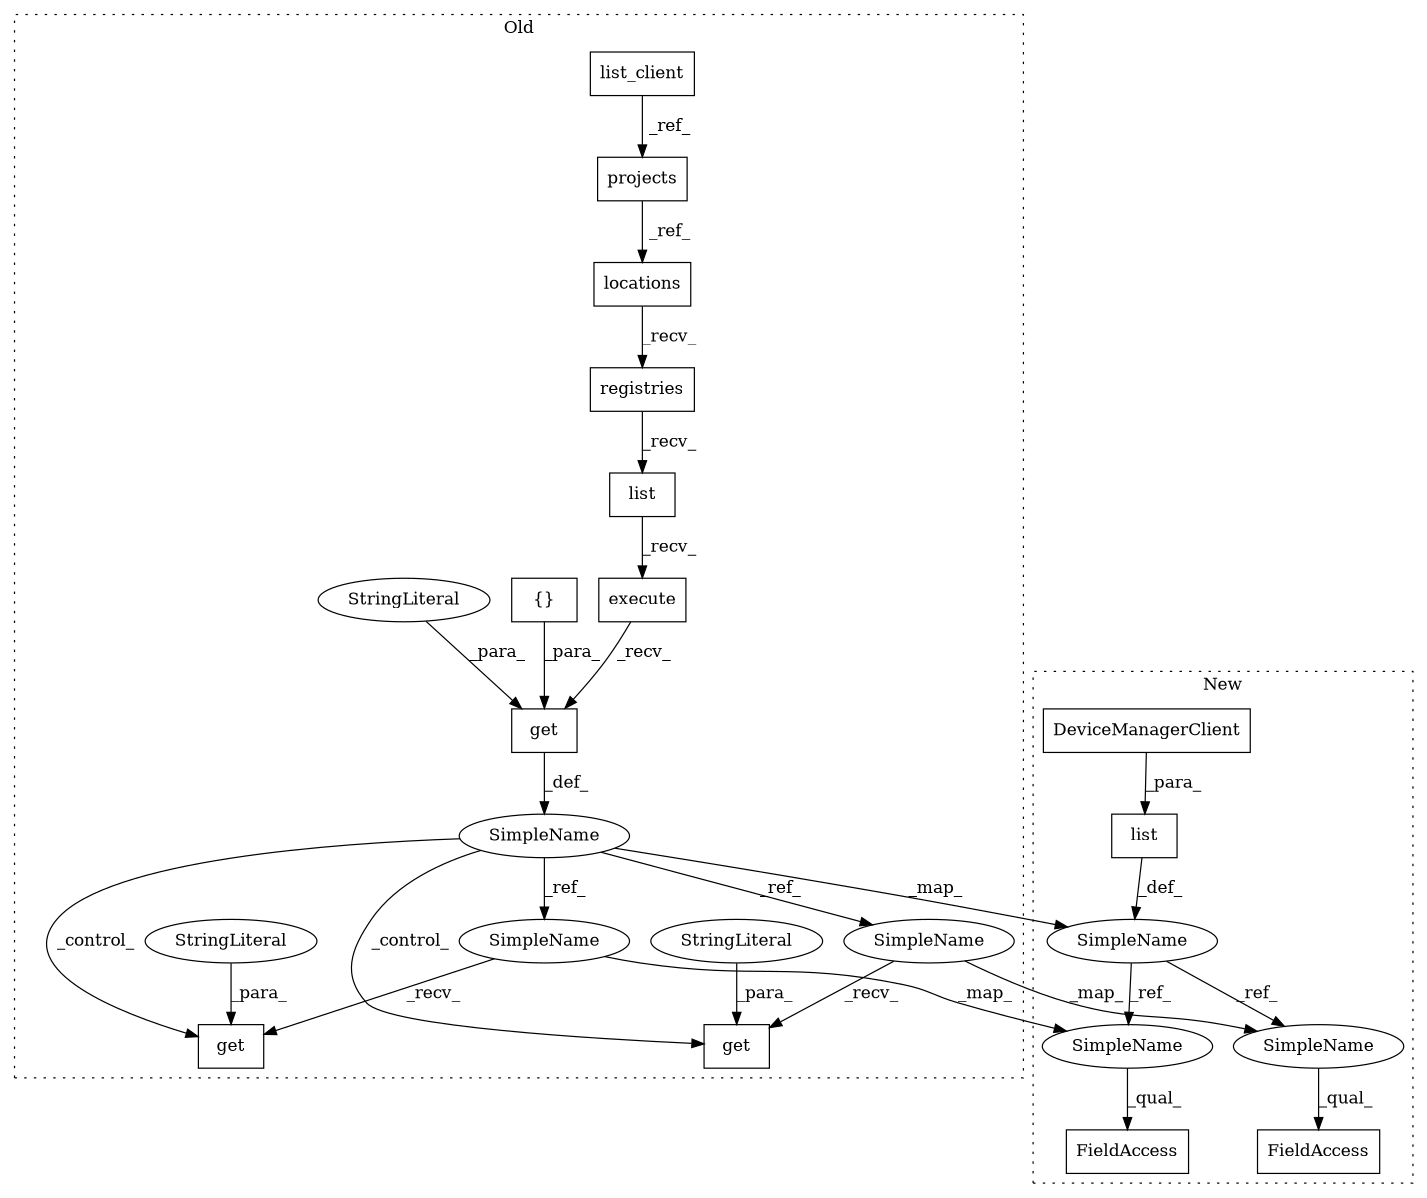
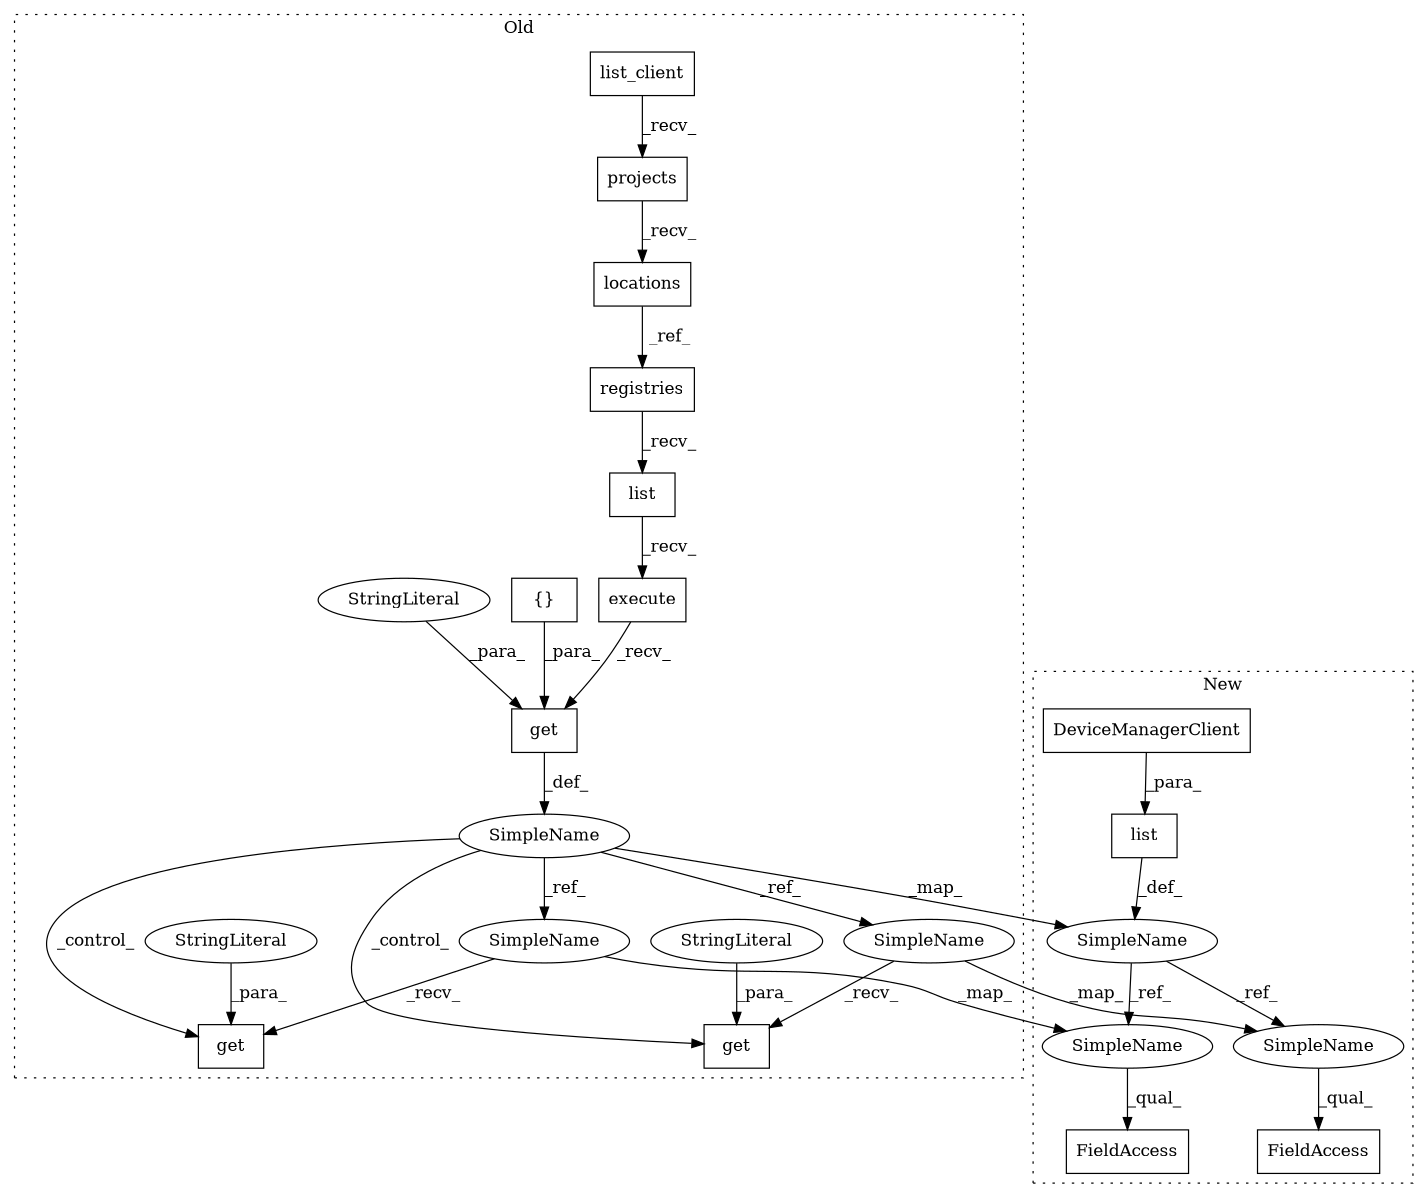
(670, 126) -> (670, 126)
(670, 232) -> (670, 232)
(670, 337) -> (670, 337)
